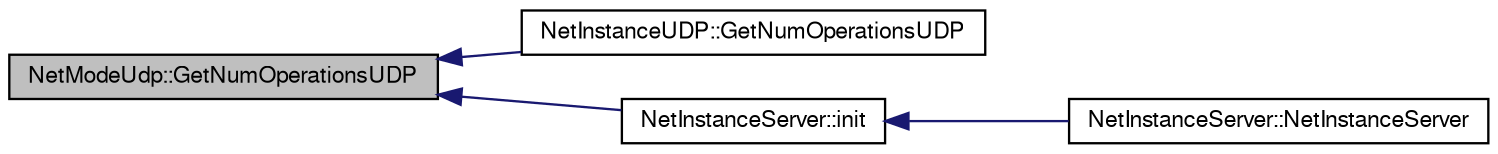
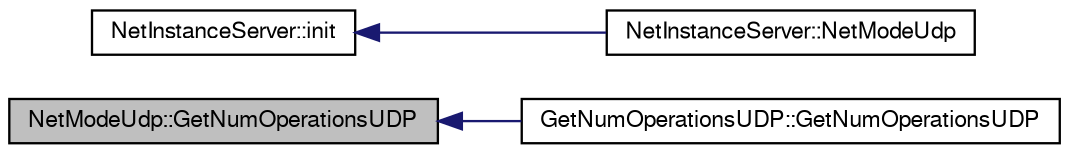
(753, 33) -> (791, 121)
(541, 103) -> none
(1279, 121) -> (791, 33)
